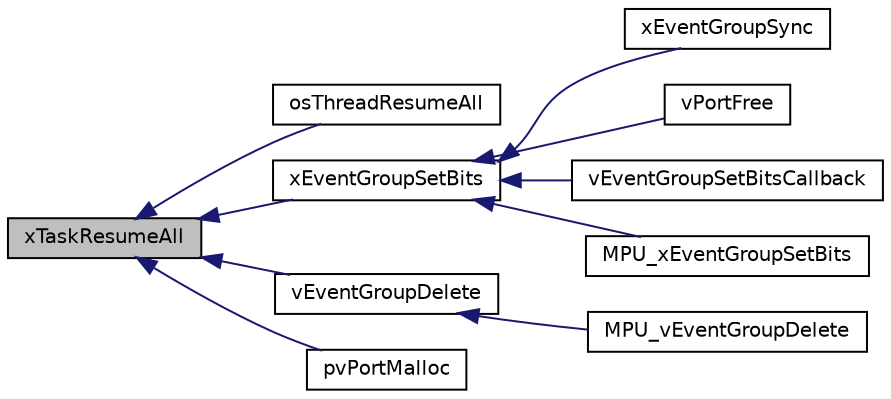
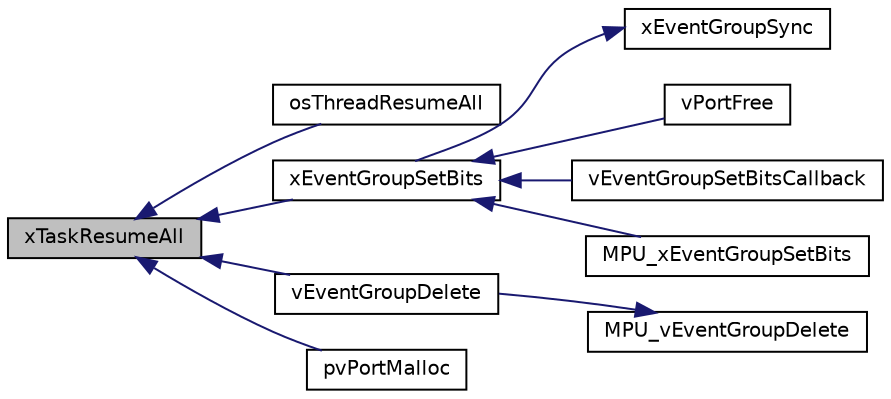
(585, 78) -> (519, 109)
(533, 324) -> (567, 301)
